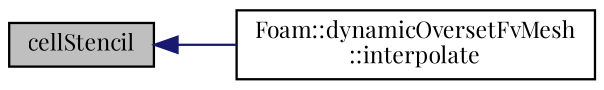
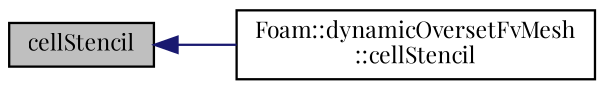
(416, 45) -> (416, 45)
